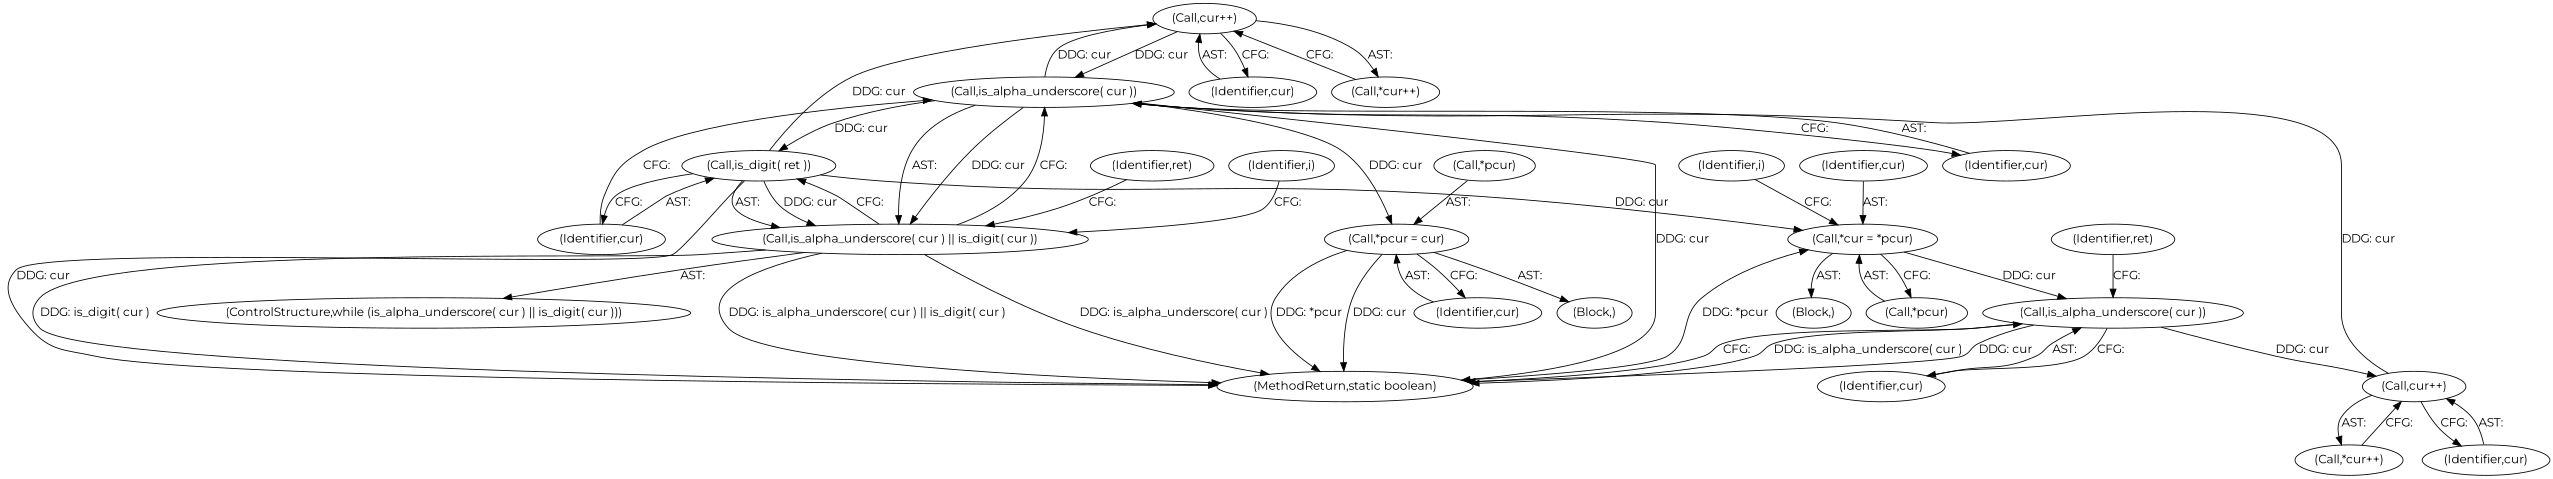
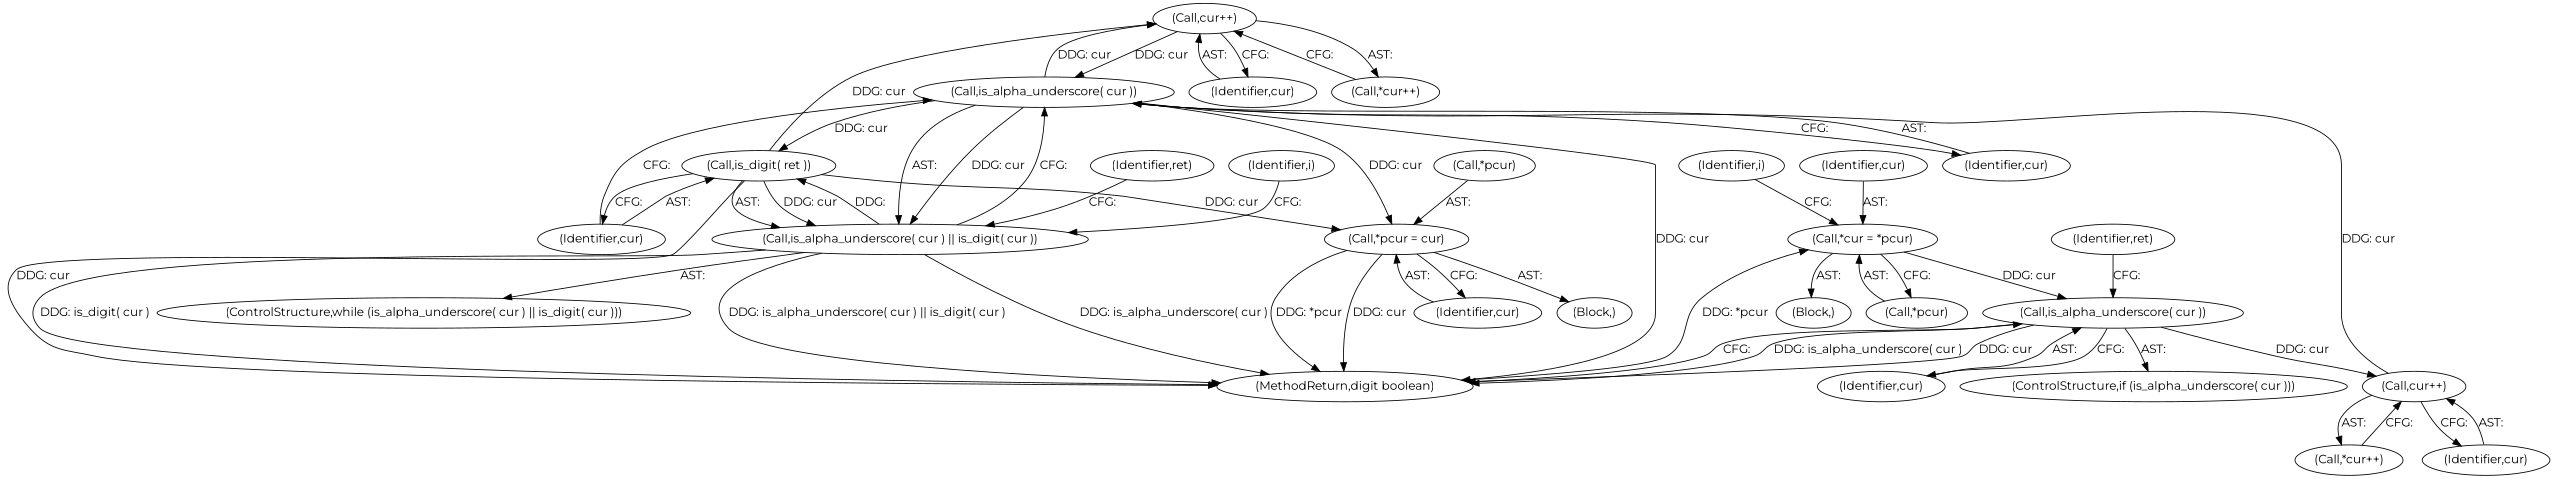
(1308, 189) -> (1078, 192)
(872, 203) -> (872, 203)
(1345, 387) -> (1345, 387)
none -> (2154, 387)
